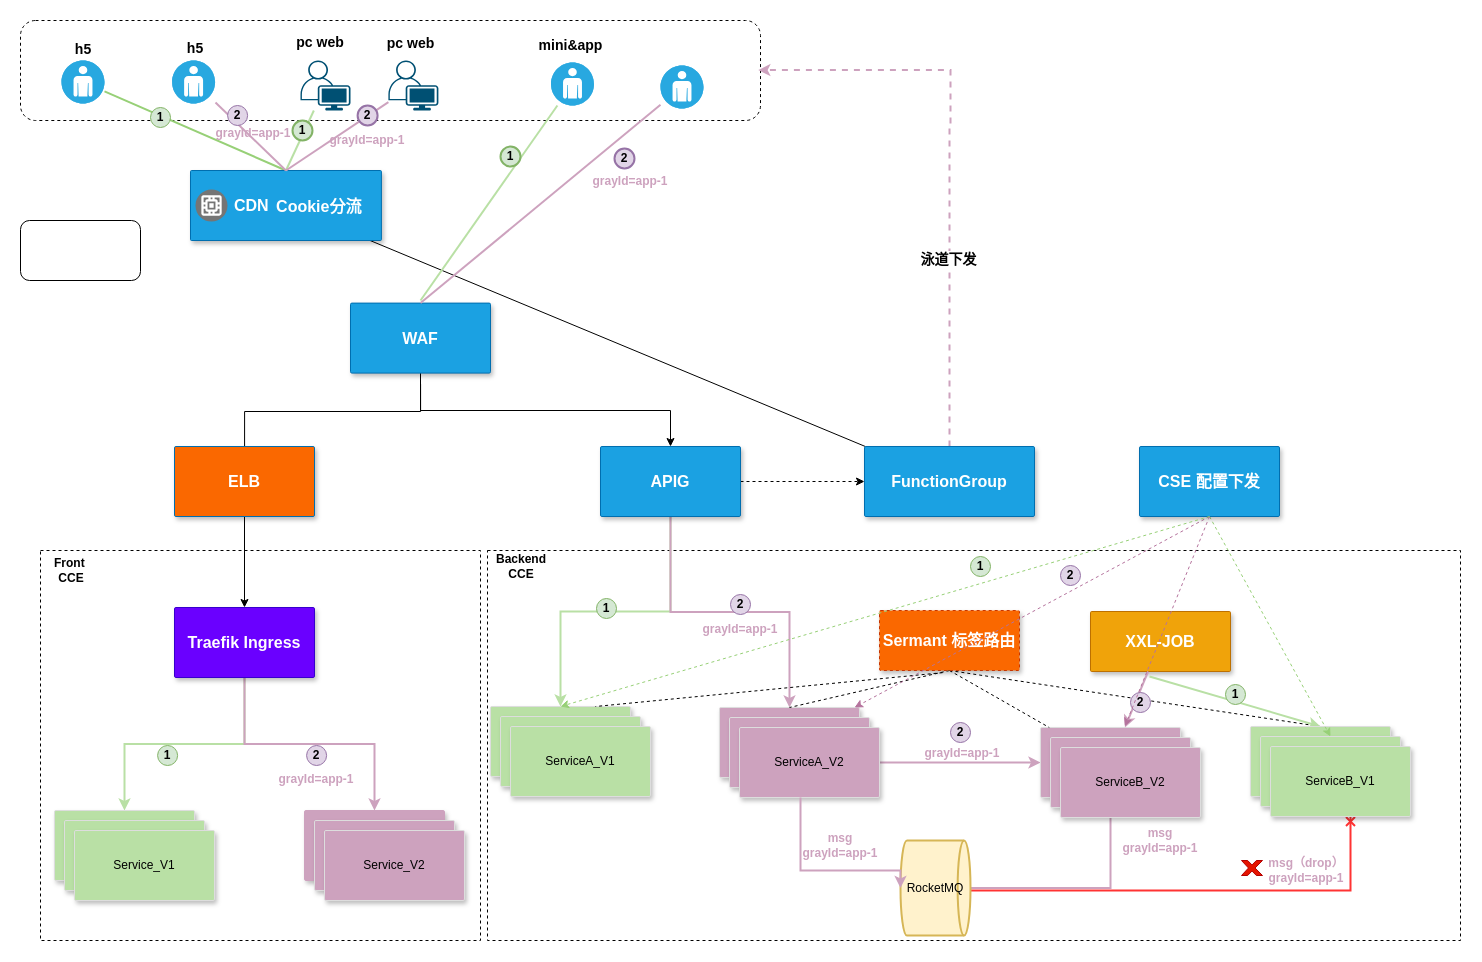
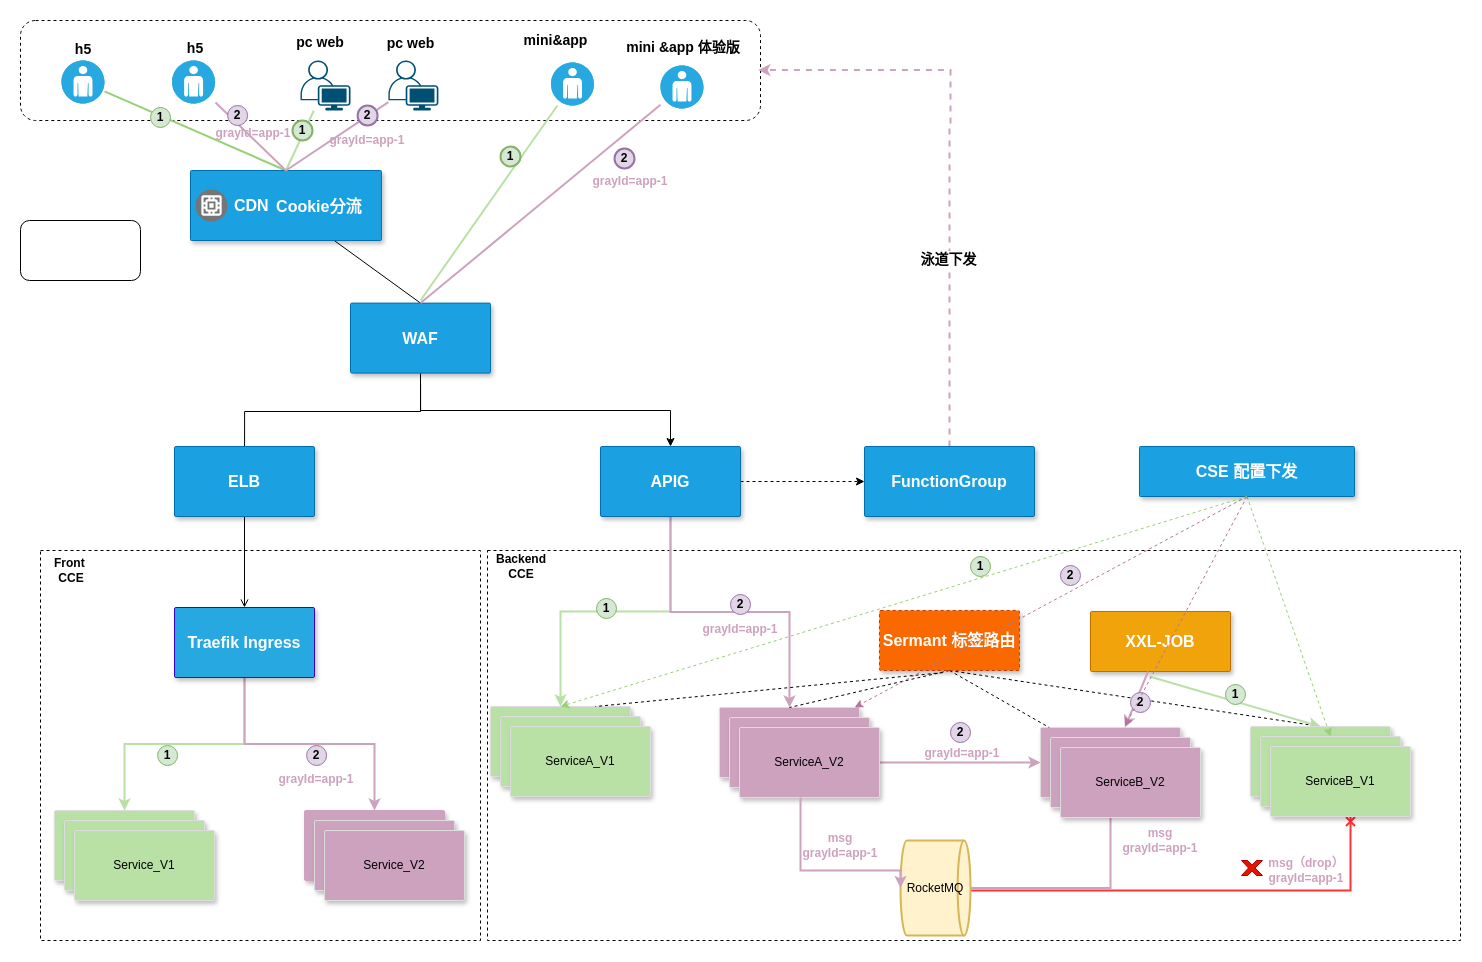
(571, 46) -> (556, 41)
none -> (683, 48)
(618, 344) -> (376, 271)
(245, 482) -> (245, 482)
(1210, 482) -> (1247, 472)
(245, 599) -> (245, 601)
(245, 643) -> (245, 643)
